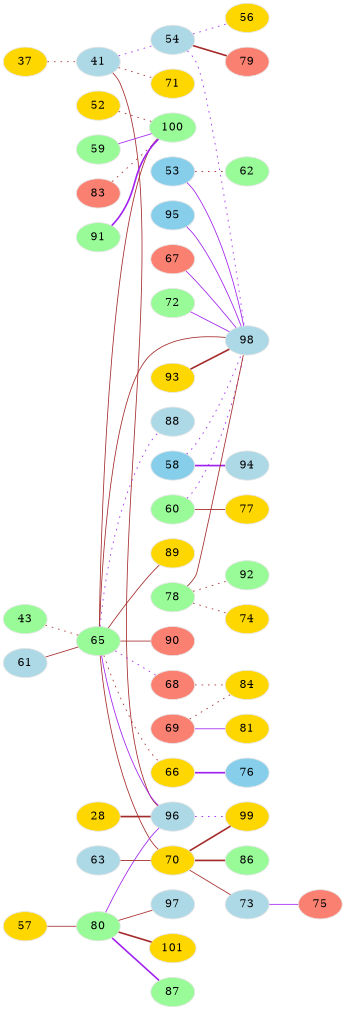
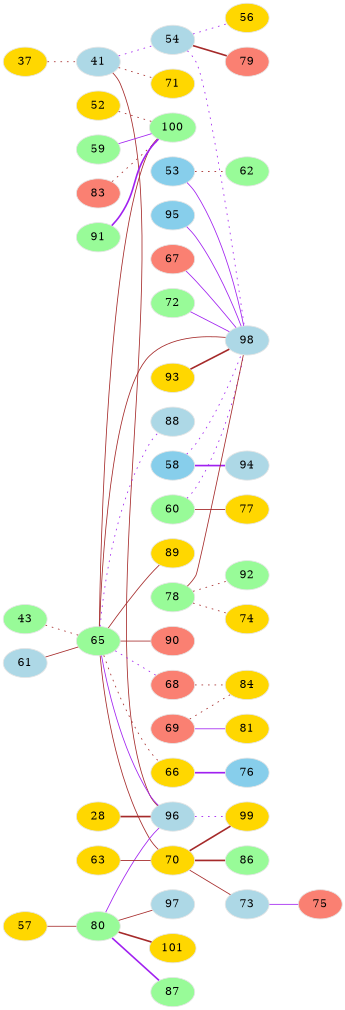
(98, 860) -> (98, 860)
